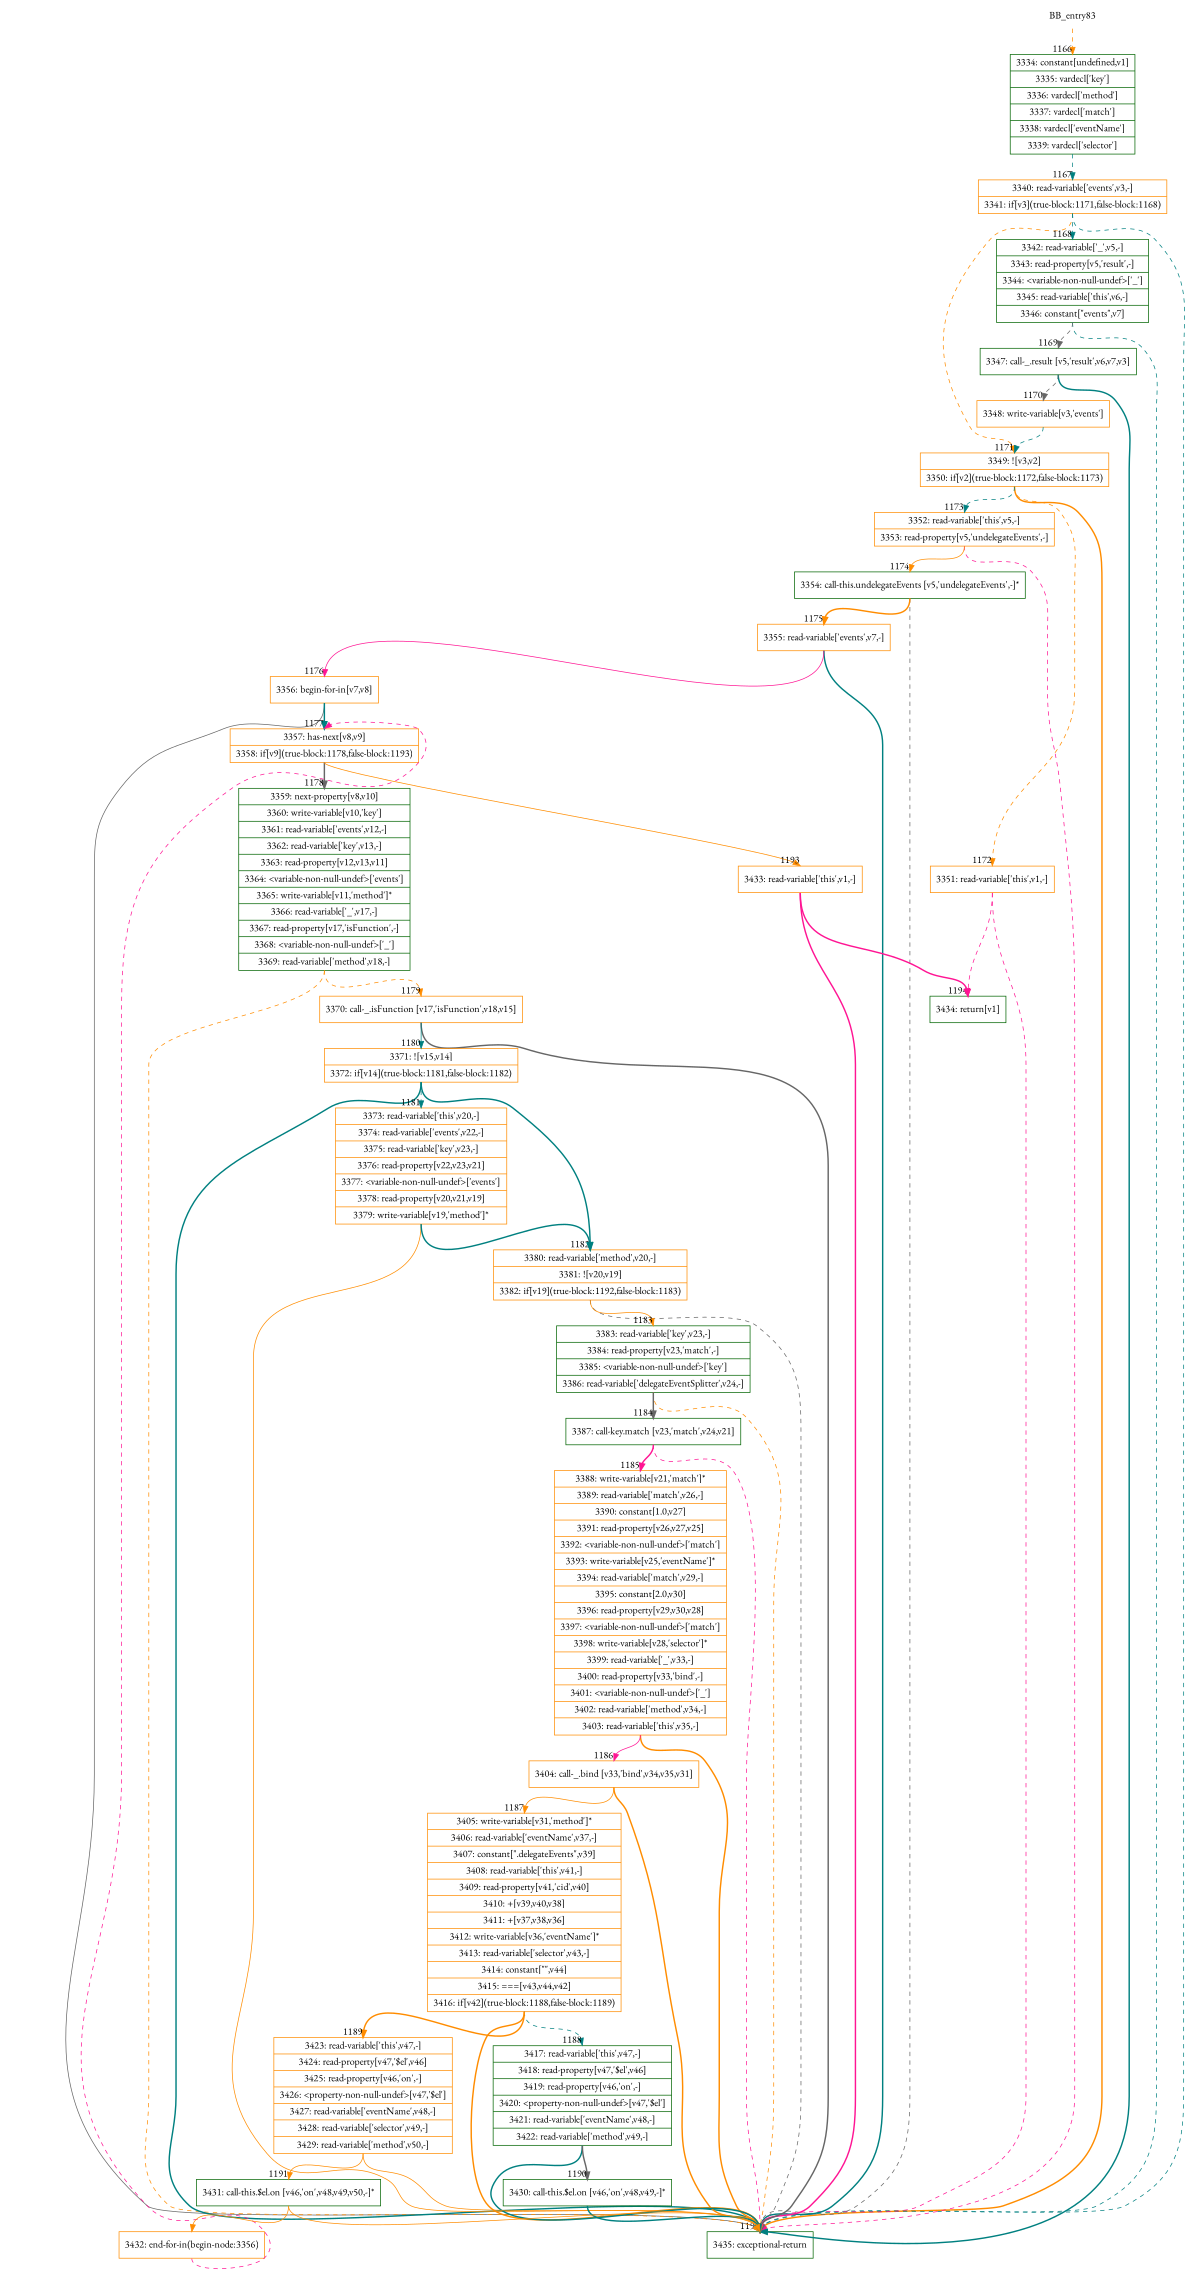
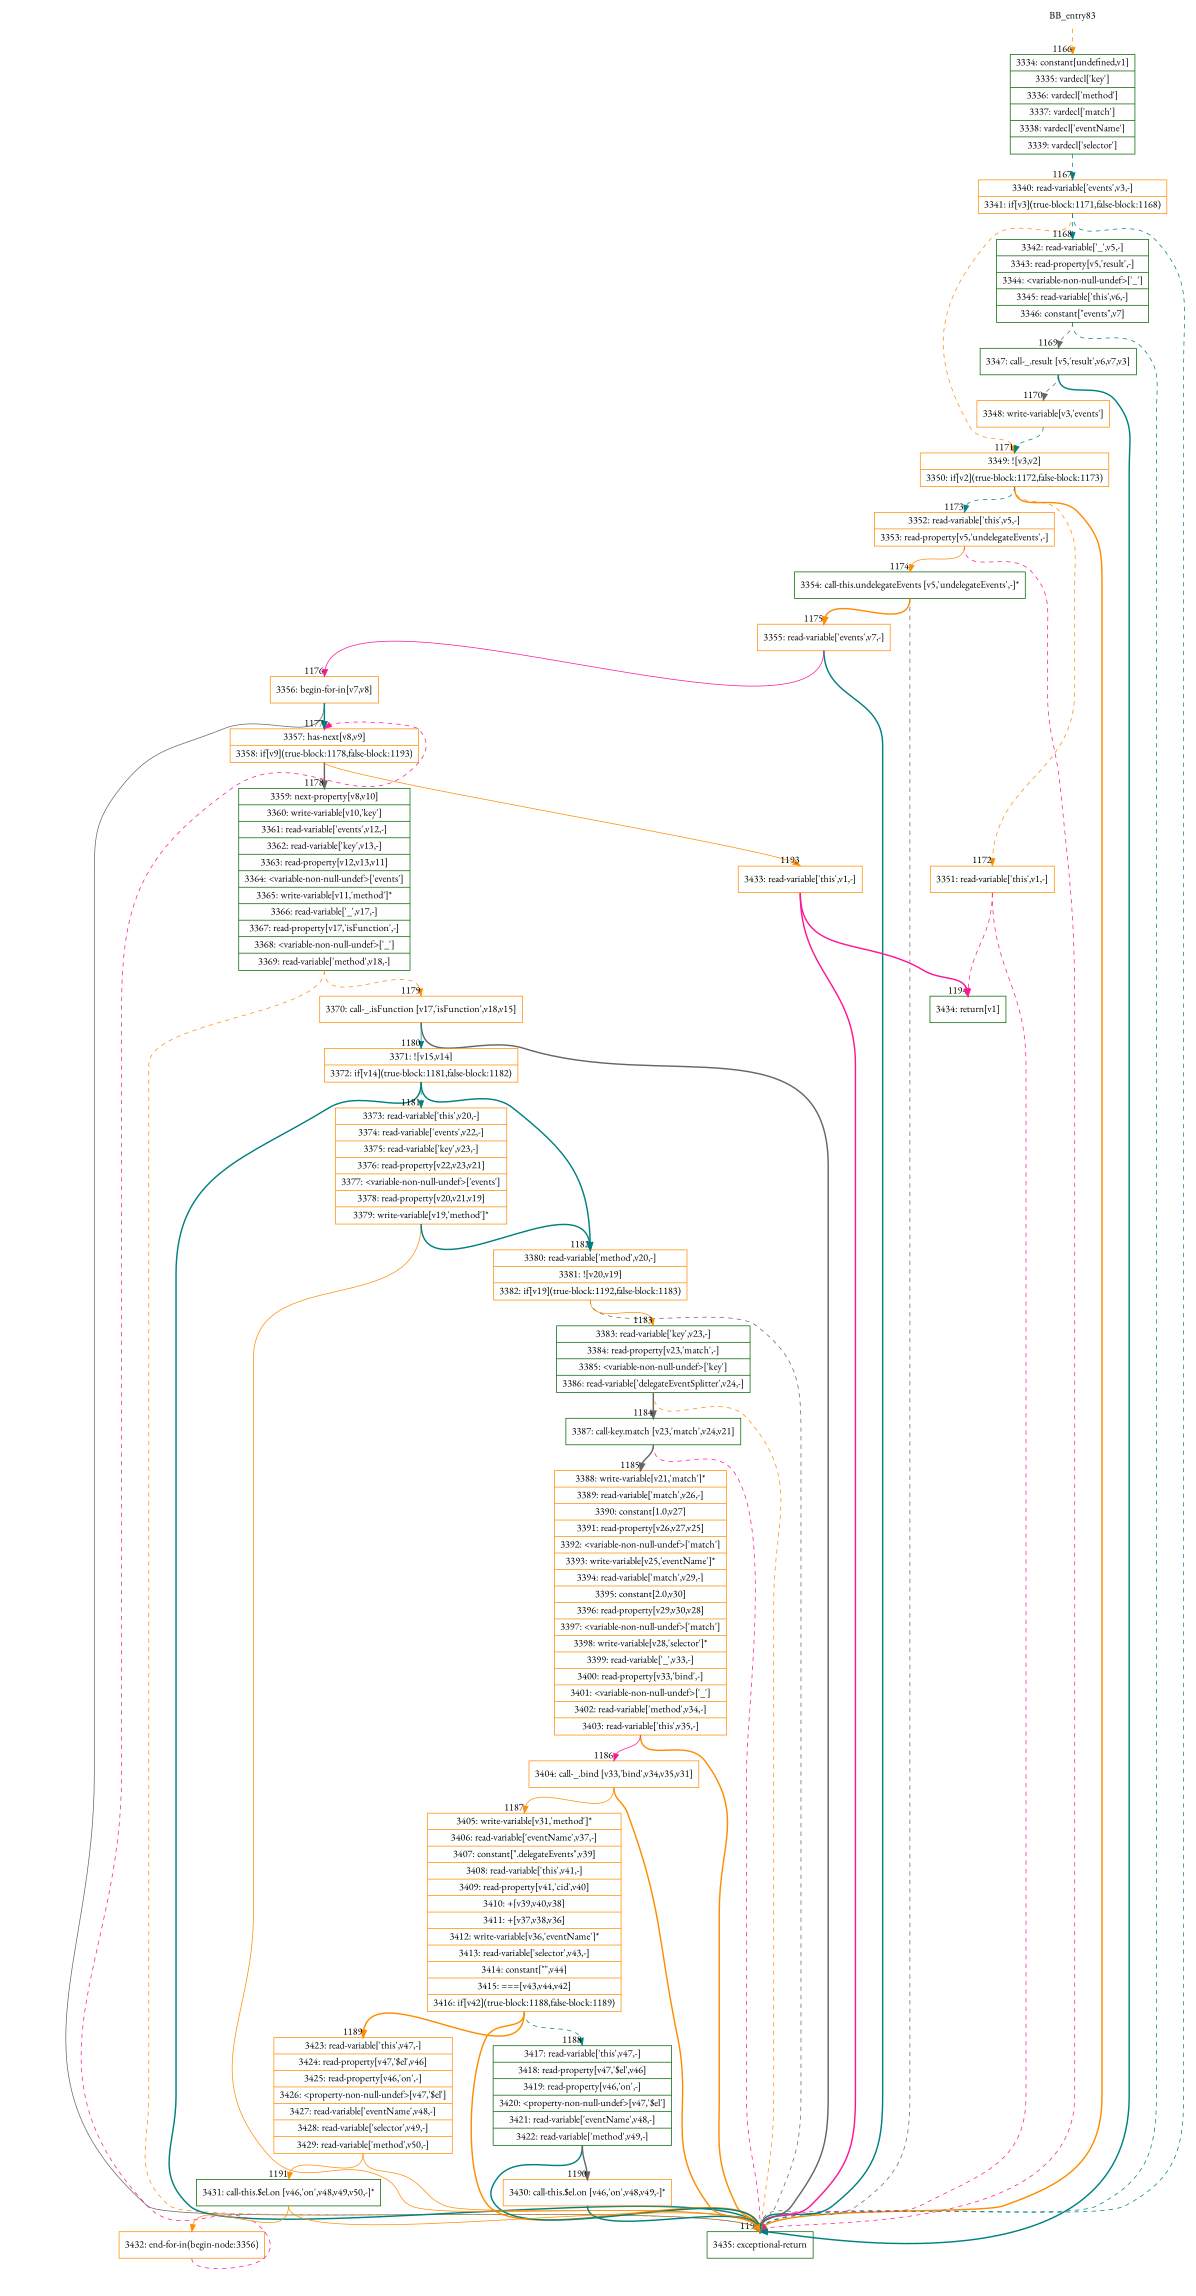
(649, 1455) -> (649, 1455)
(587, 2193) -> (587, 2193)
